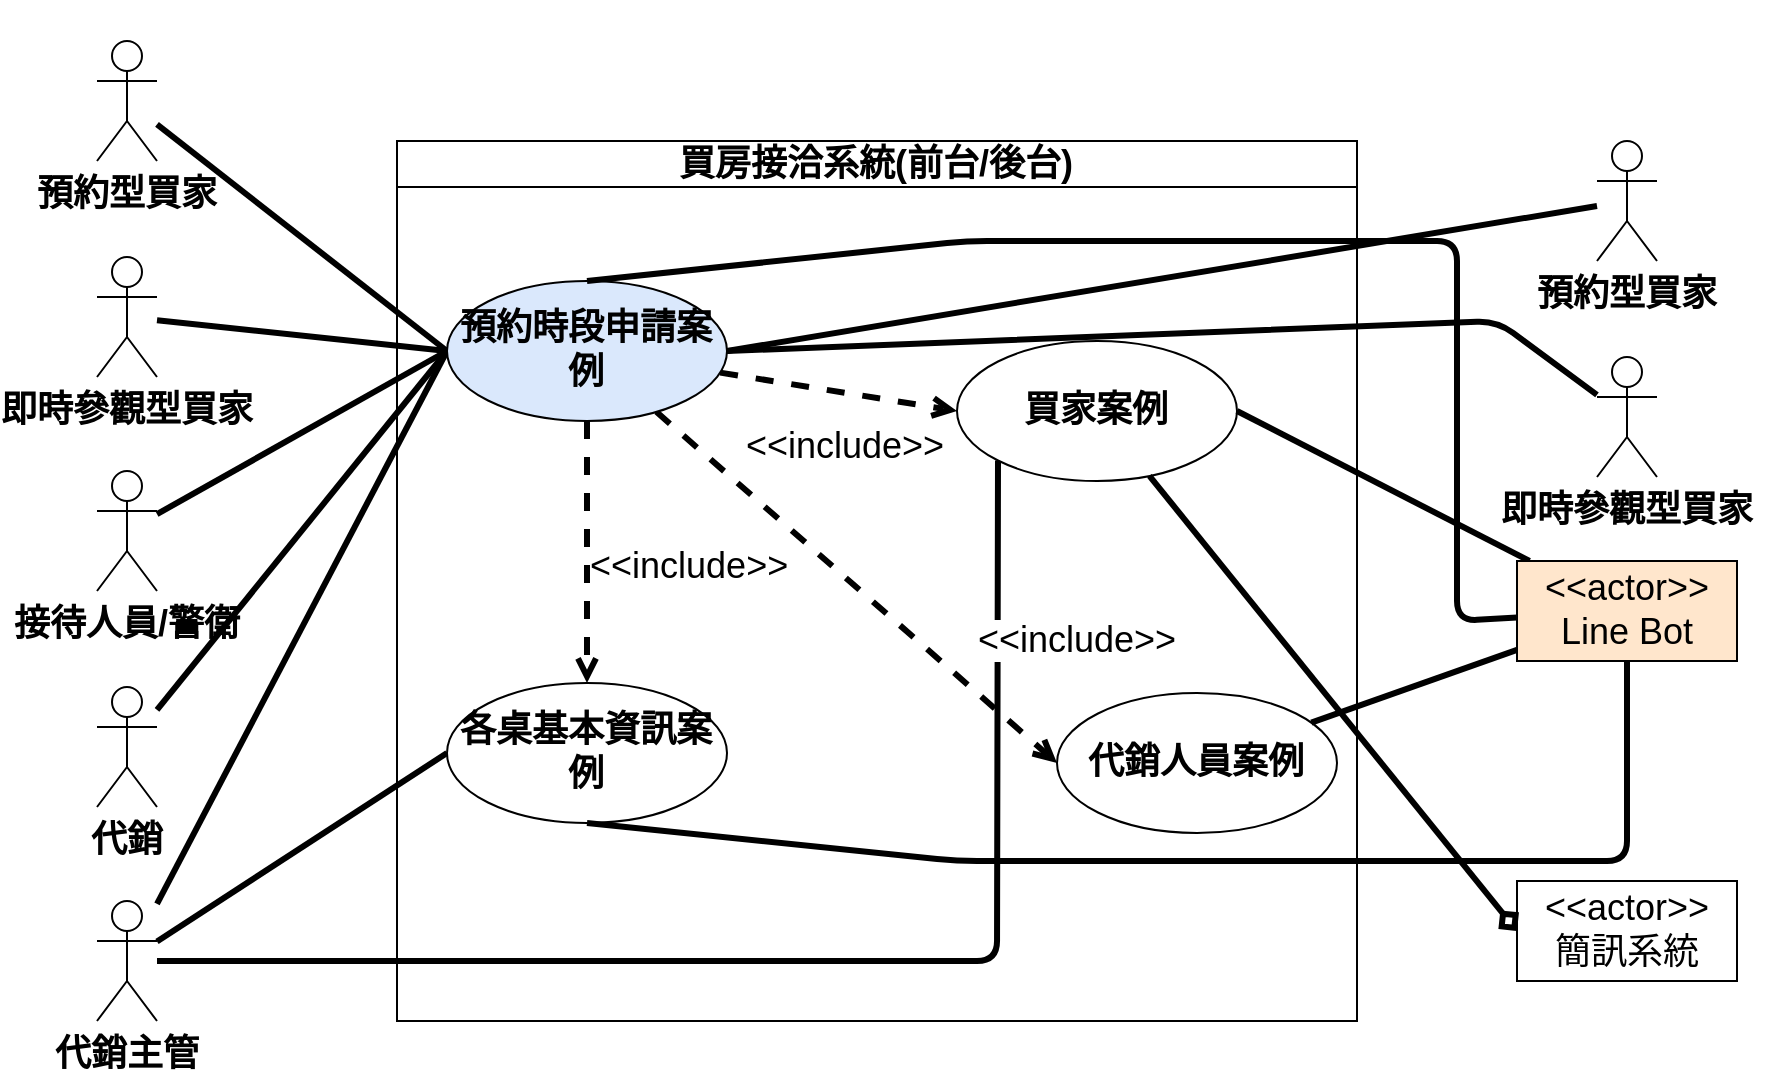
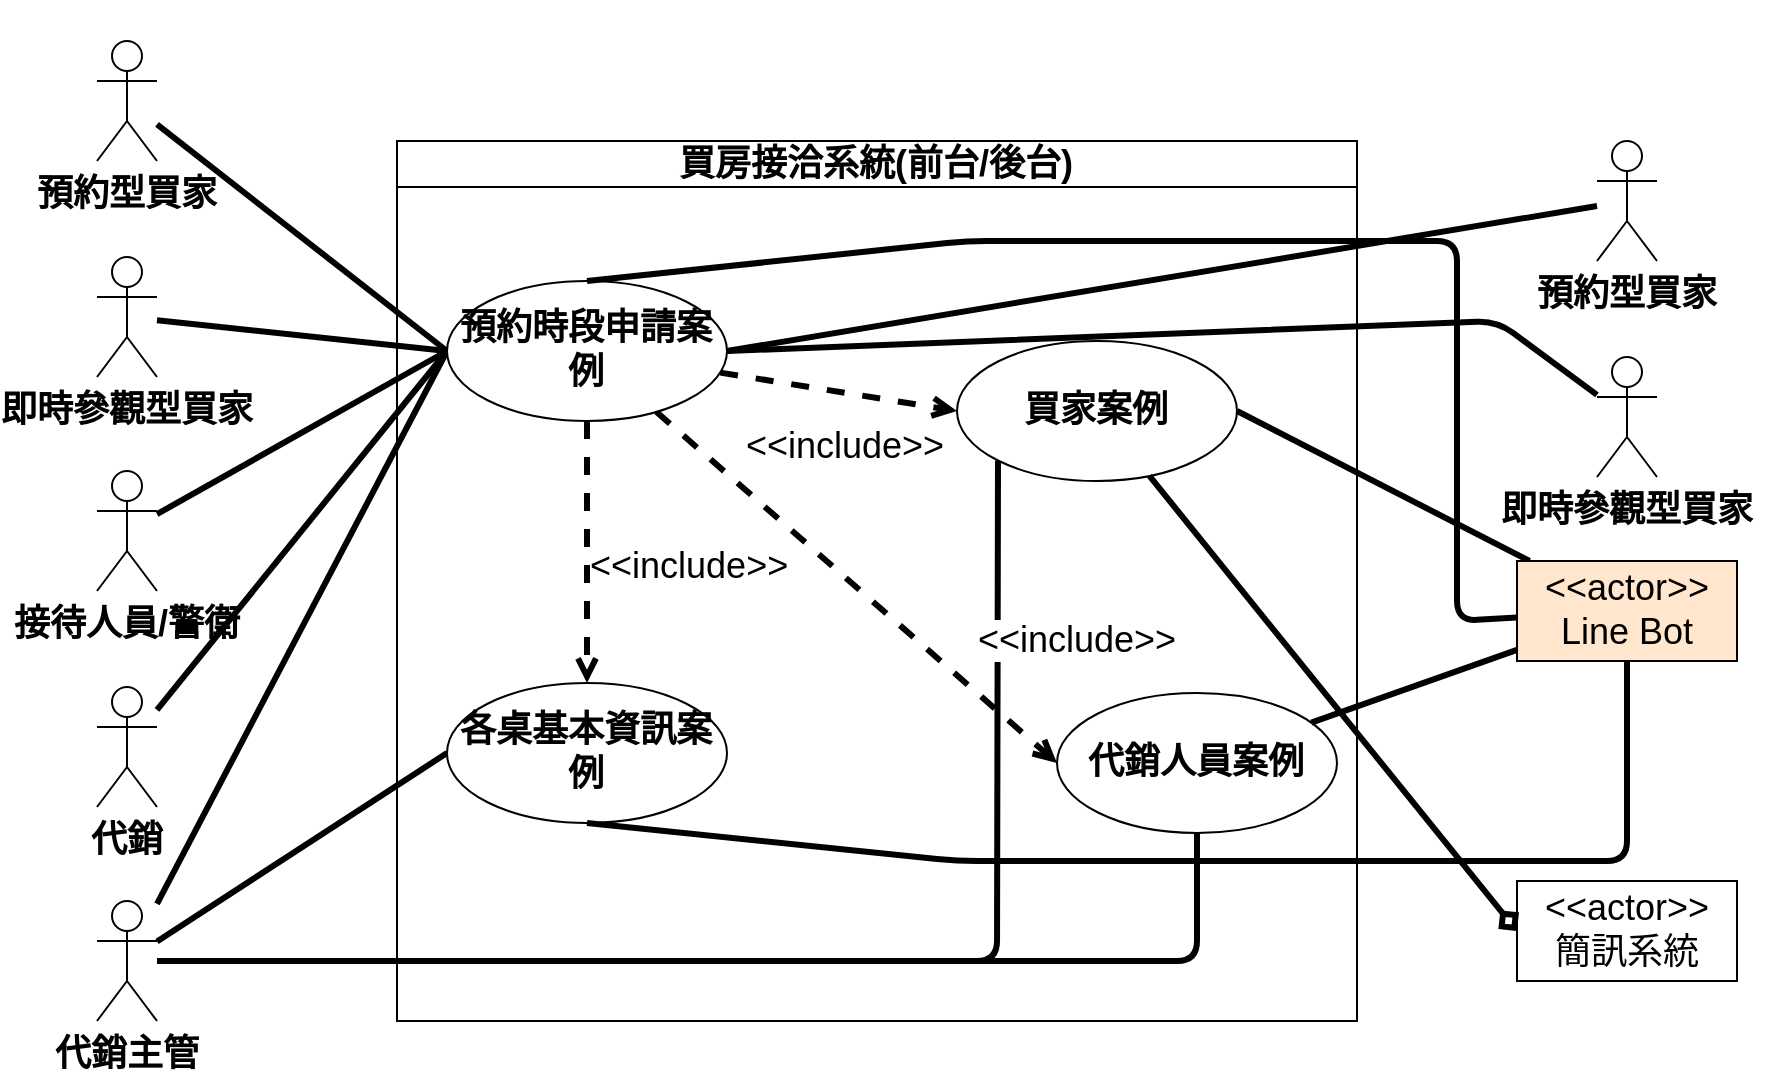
(587, 351) -> (587, 351)
none -> (1150, 961)
